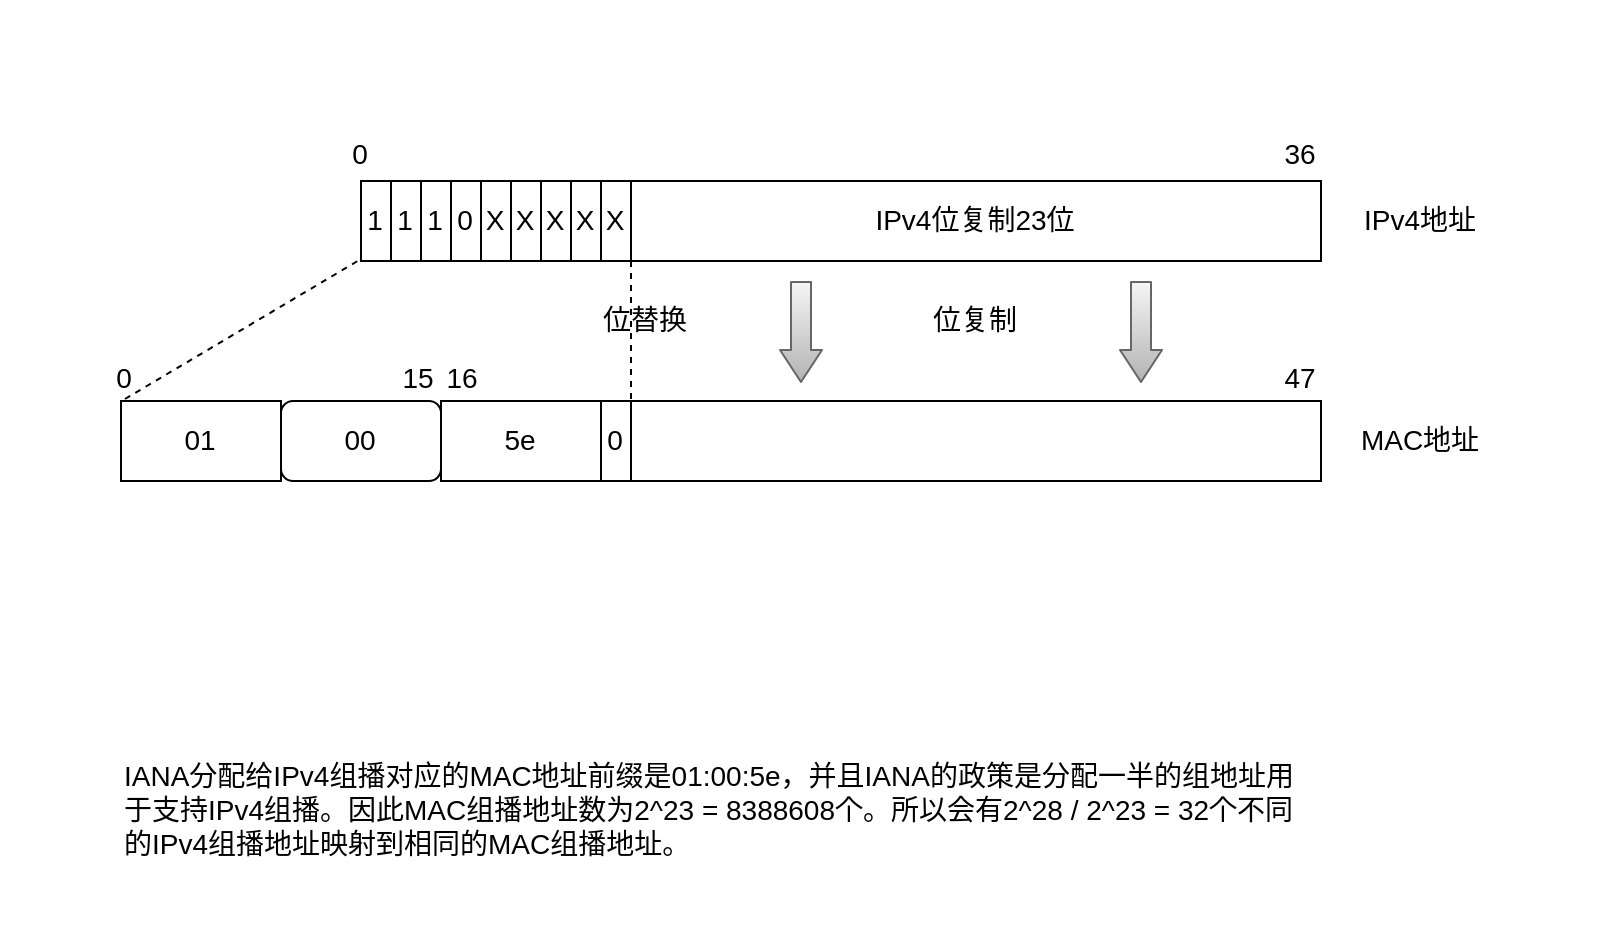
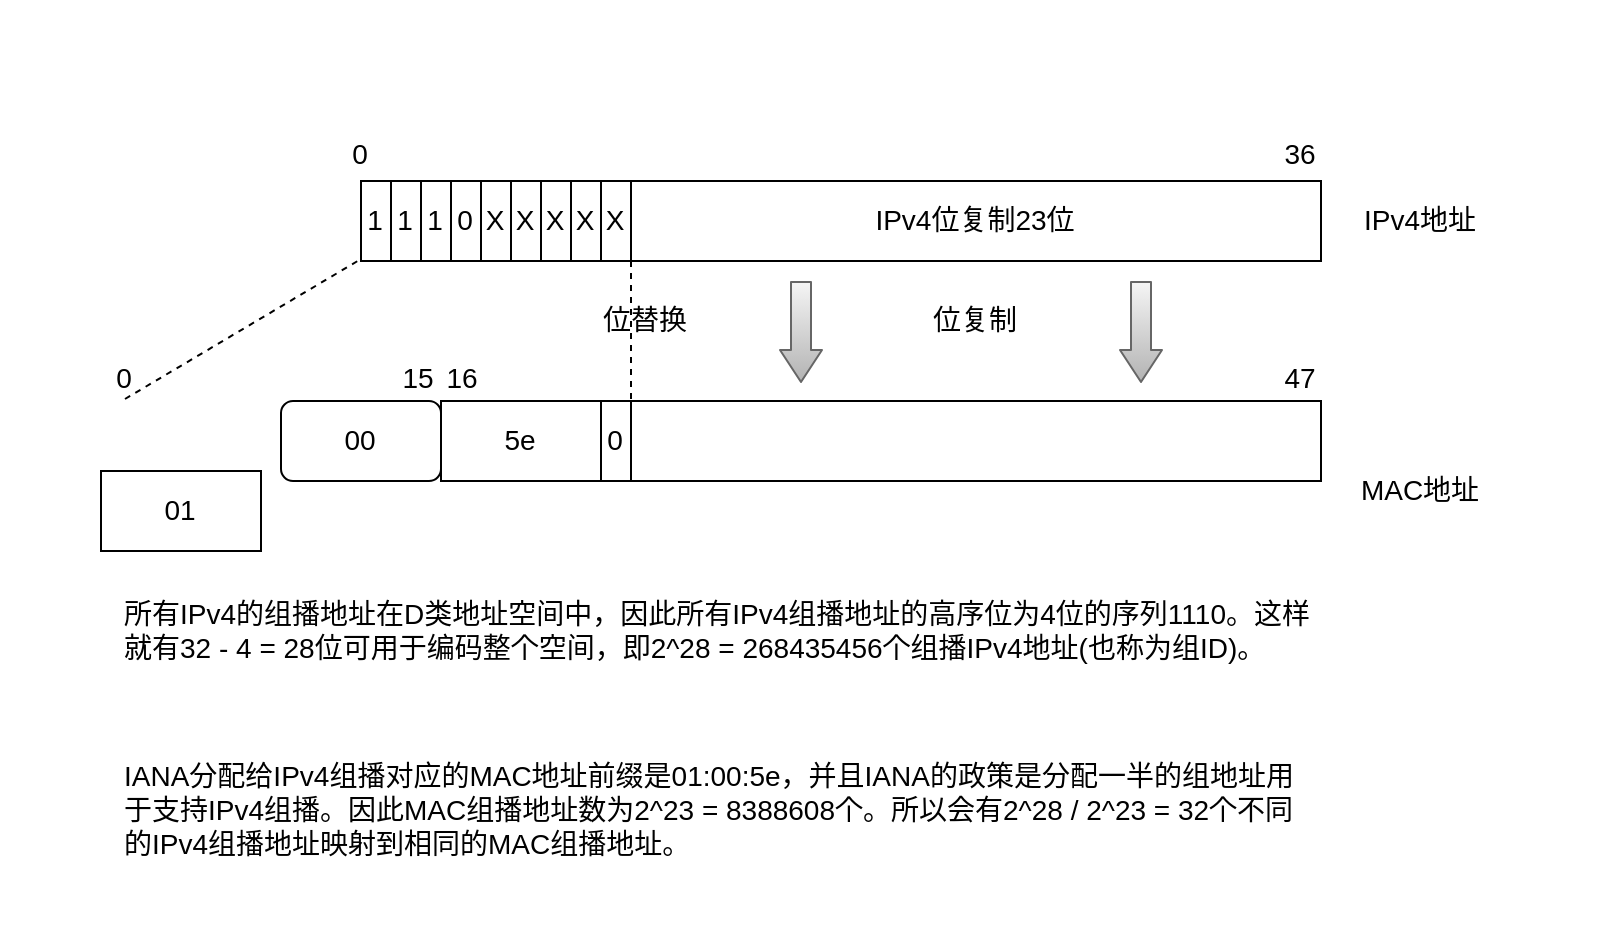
(201, 441) -> (181, 511)
(1421, 441) -> (1421, 491)
none -> (721, 631)
